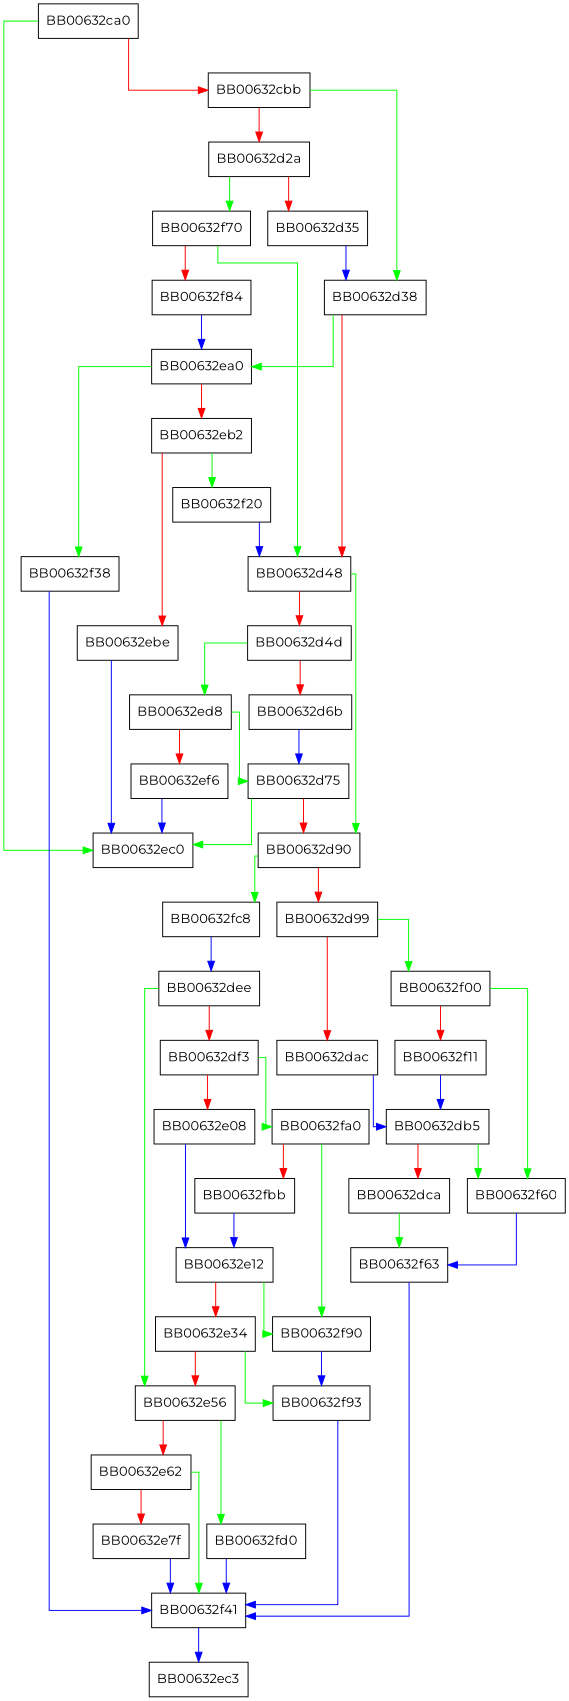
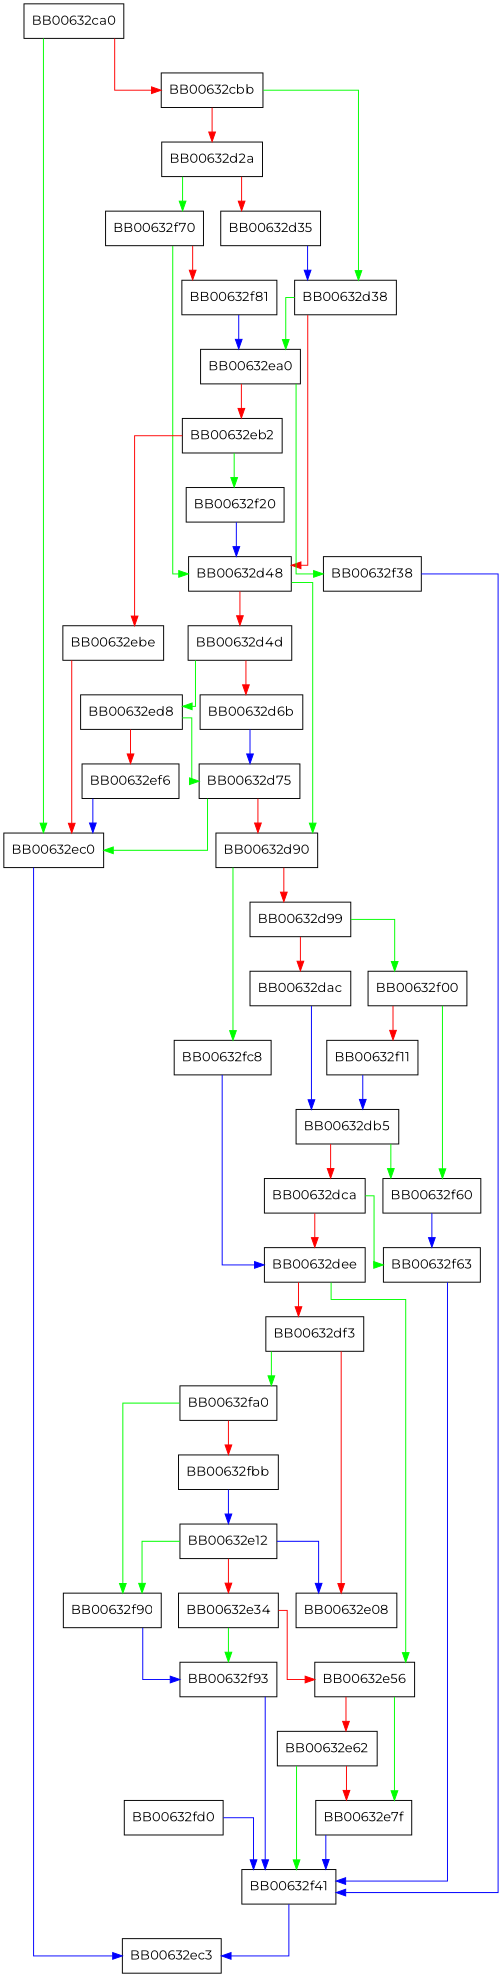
(202, 298) -> (229, 298)
(111, 742) -> (72, 742)
(185, 1191) -> (319, 1542)
none -> (315, 1225)
none -> (34, 1451)
(221, 1467) -> (394, 1744)
